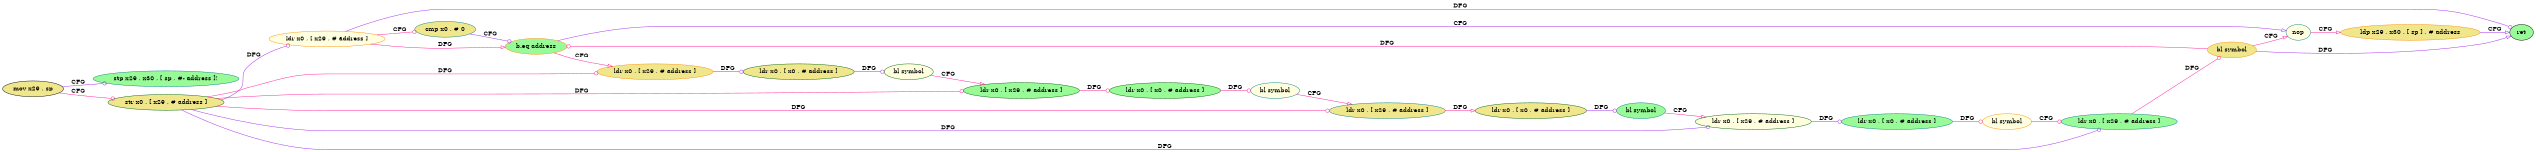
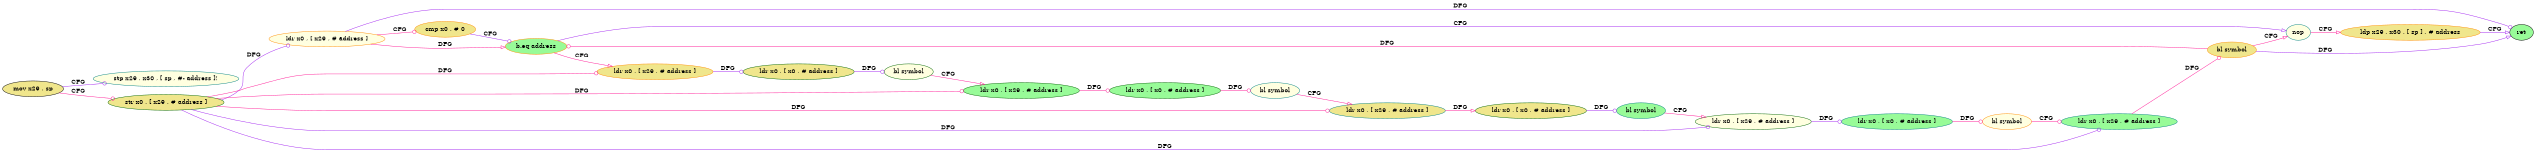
(445, 29) -> (445, 29)
(166, 79) -> (166, 79)
